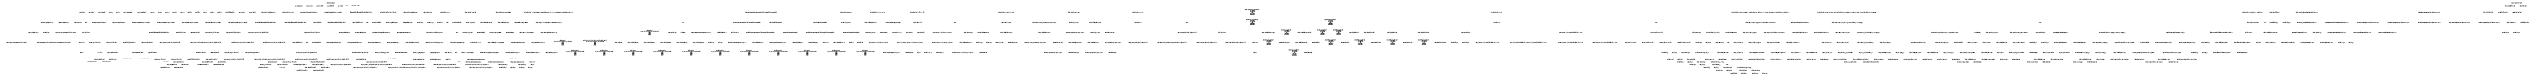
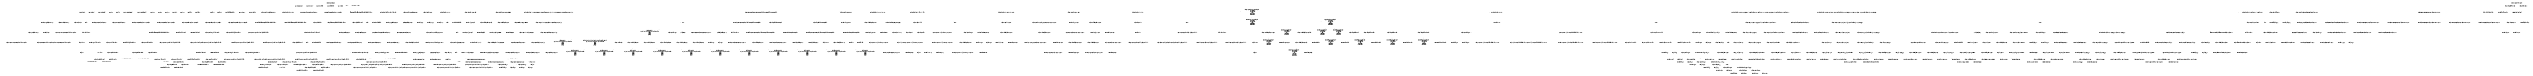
(205, 12) -> none
none -> (1138, 33)
